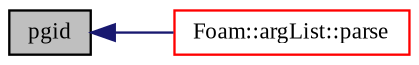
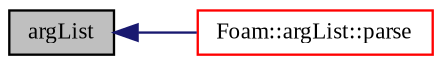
(50, 33) -> (62, 33)
